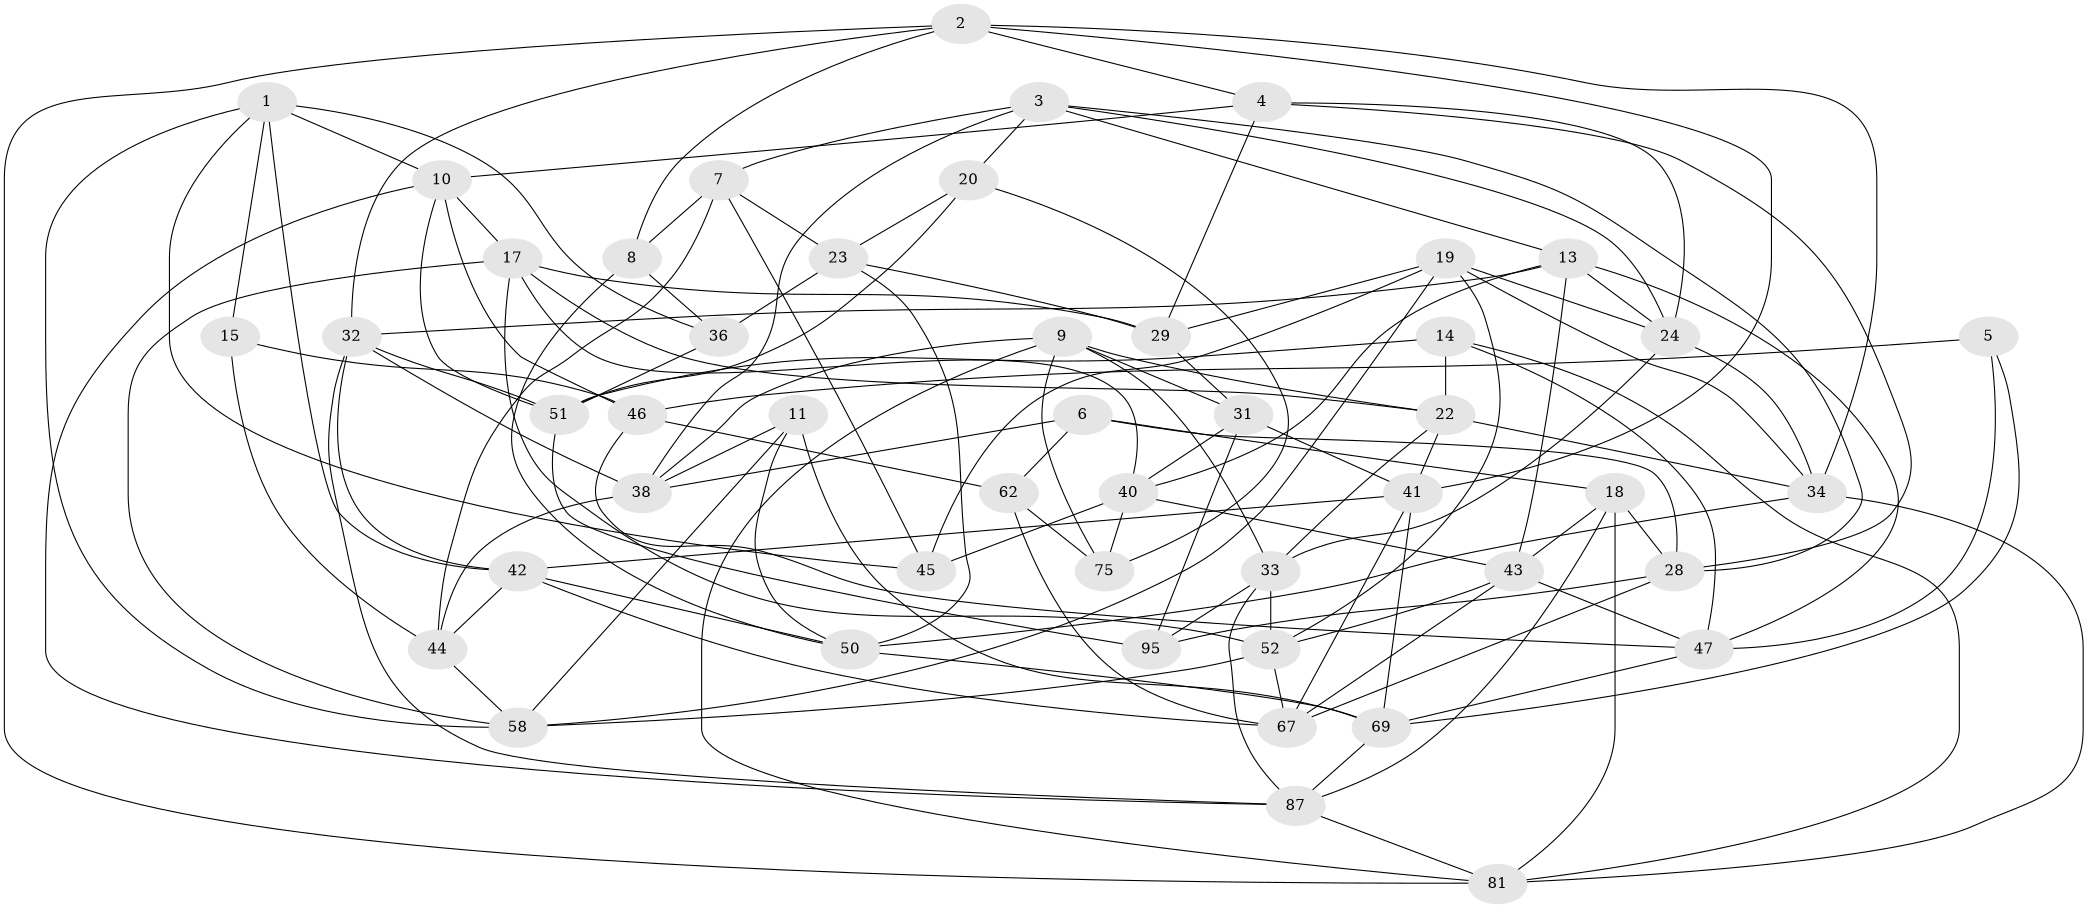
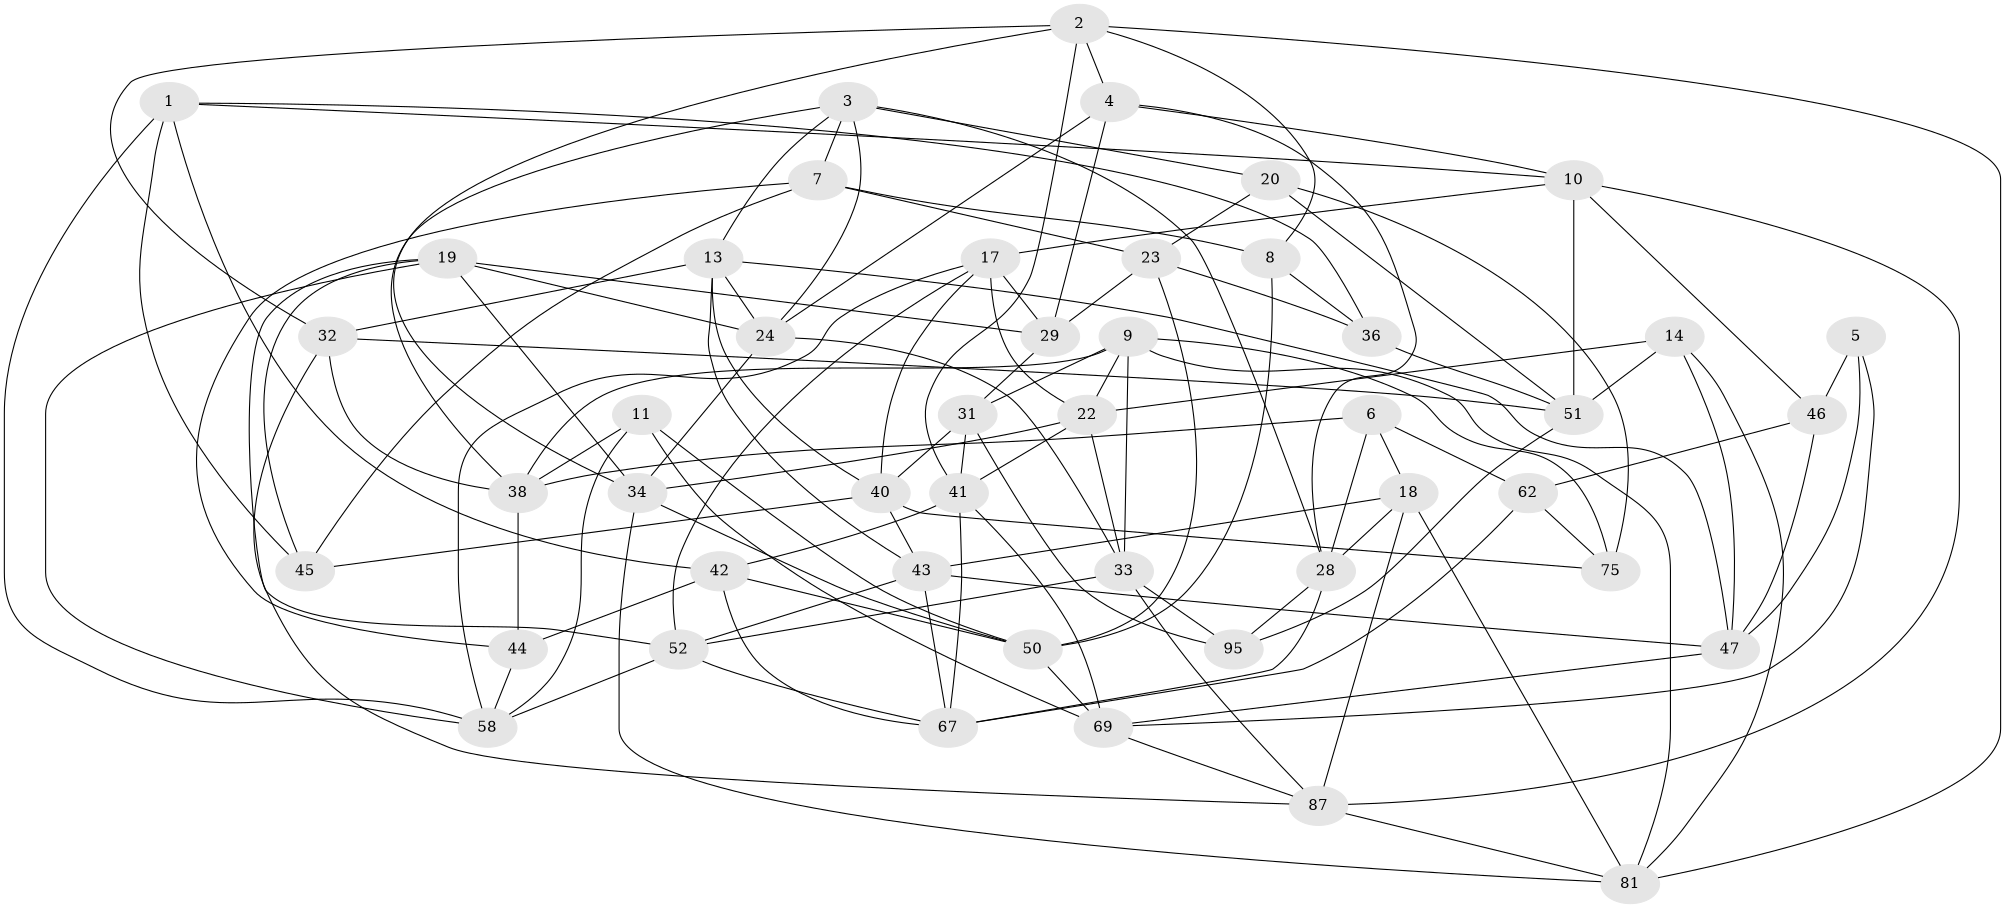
(230, 337) -> none
(356, 505) -> none
